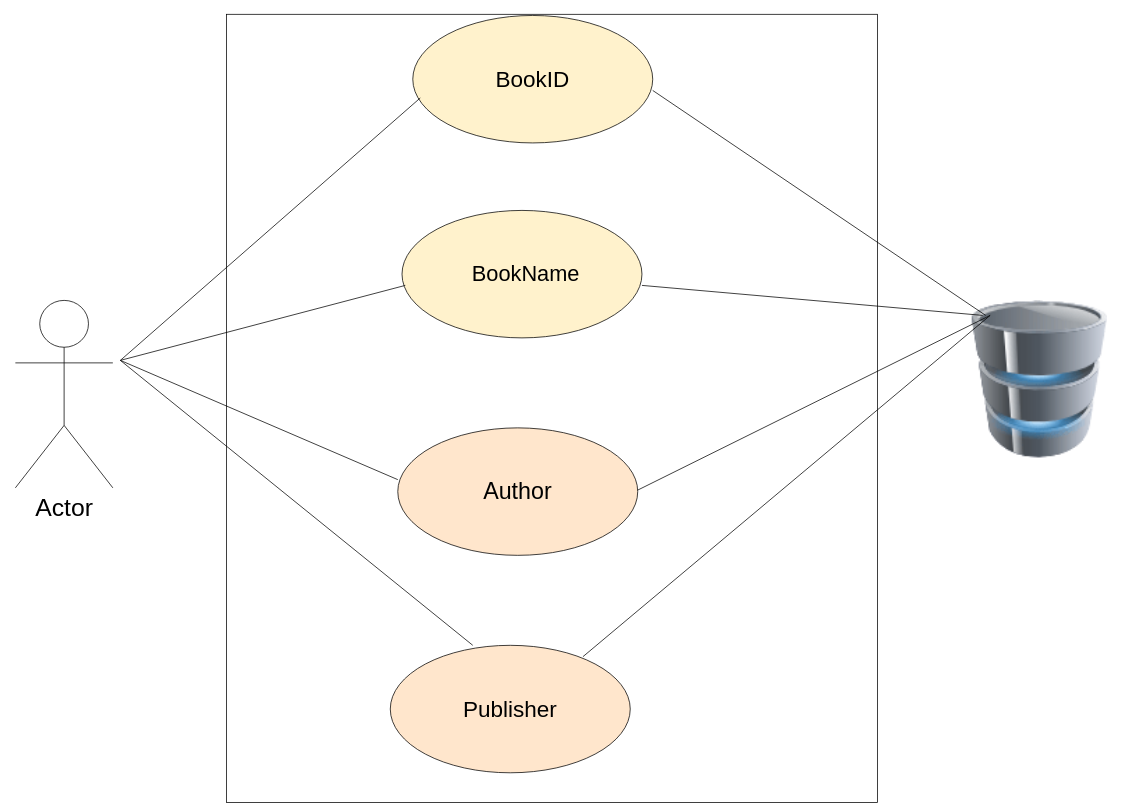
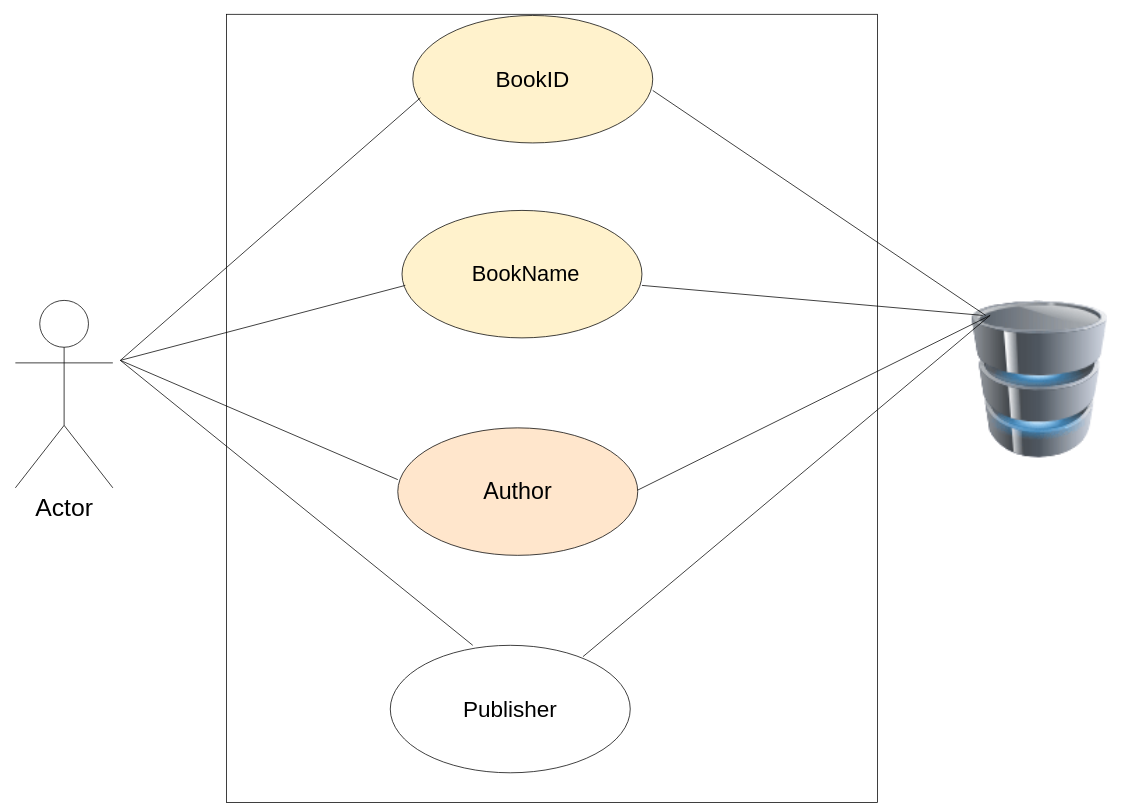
(510, 709) -> (510, 709)
